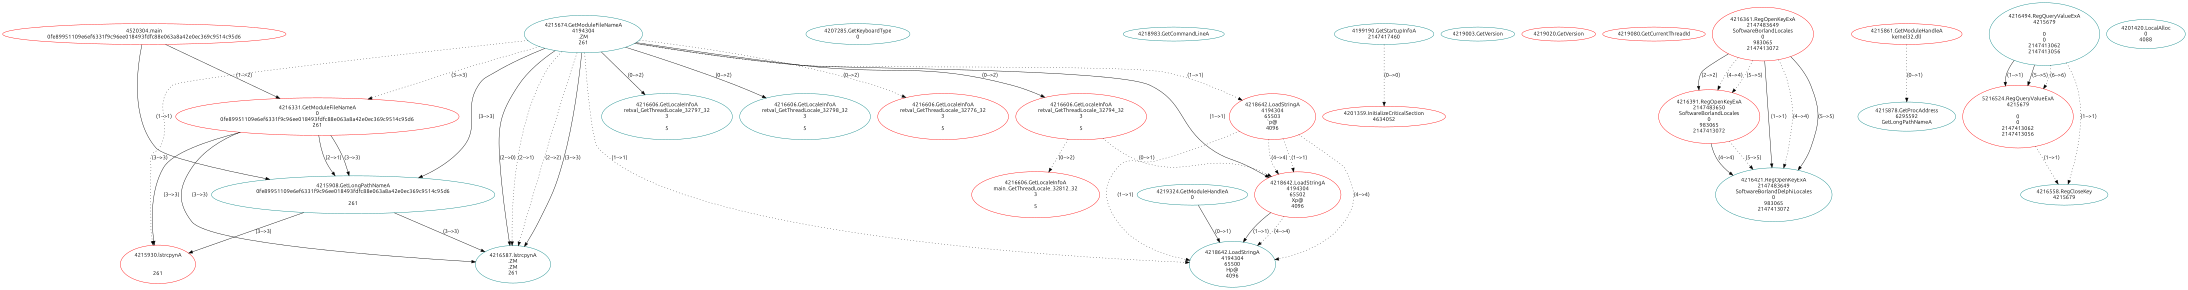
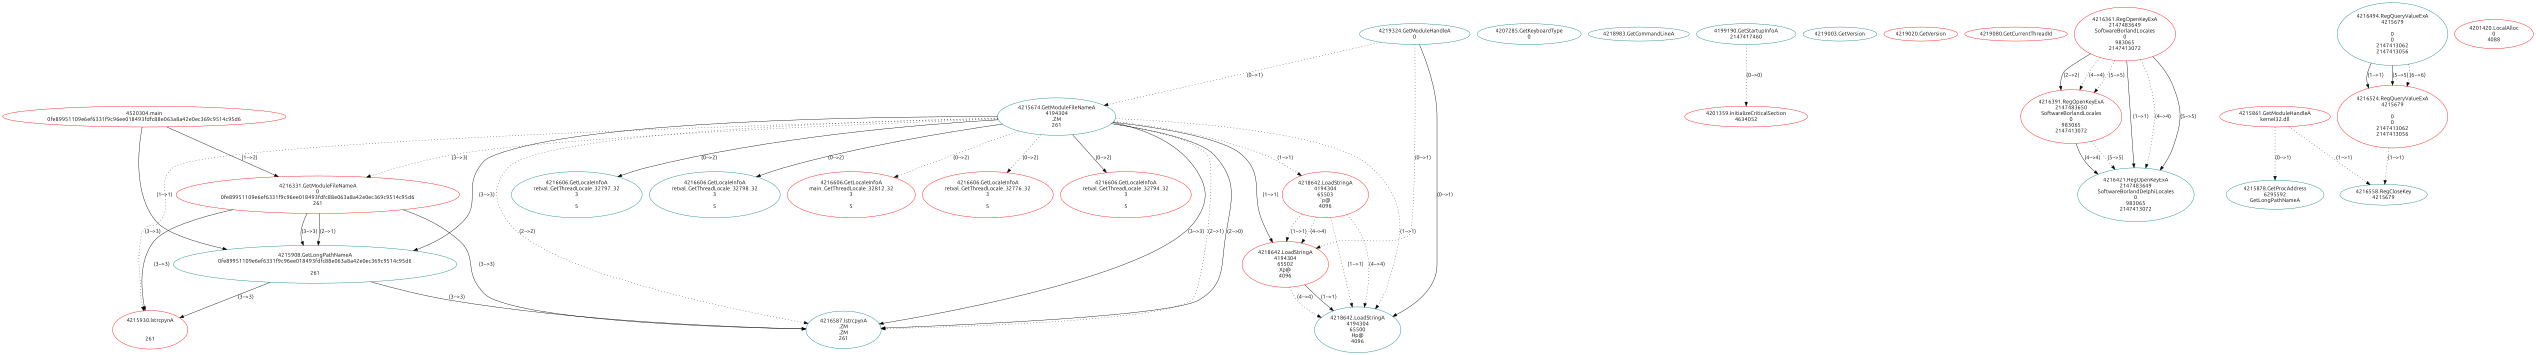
(2146, 34) -> (2494, 34)
none -> (1244, 73)
(2018, 117) -> (2393, 117)
(2080, 121) -> (2328, 155)
(1059, 154) -> (958, 153)
(1183, 167) -> (1414, 186)
